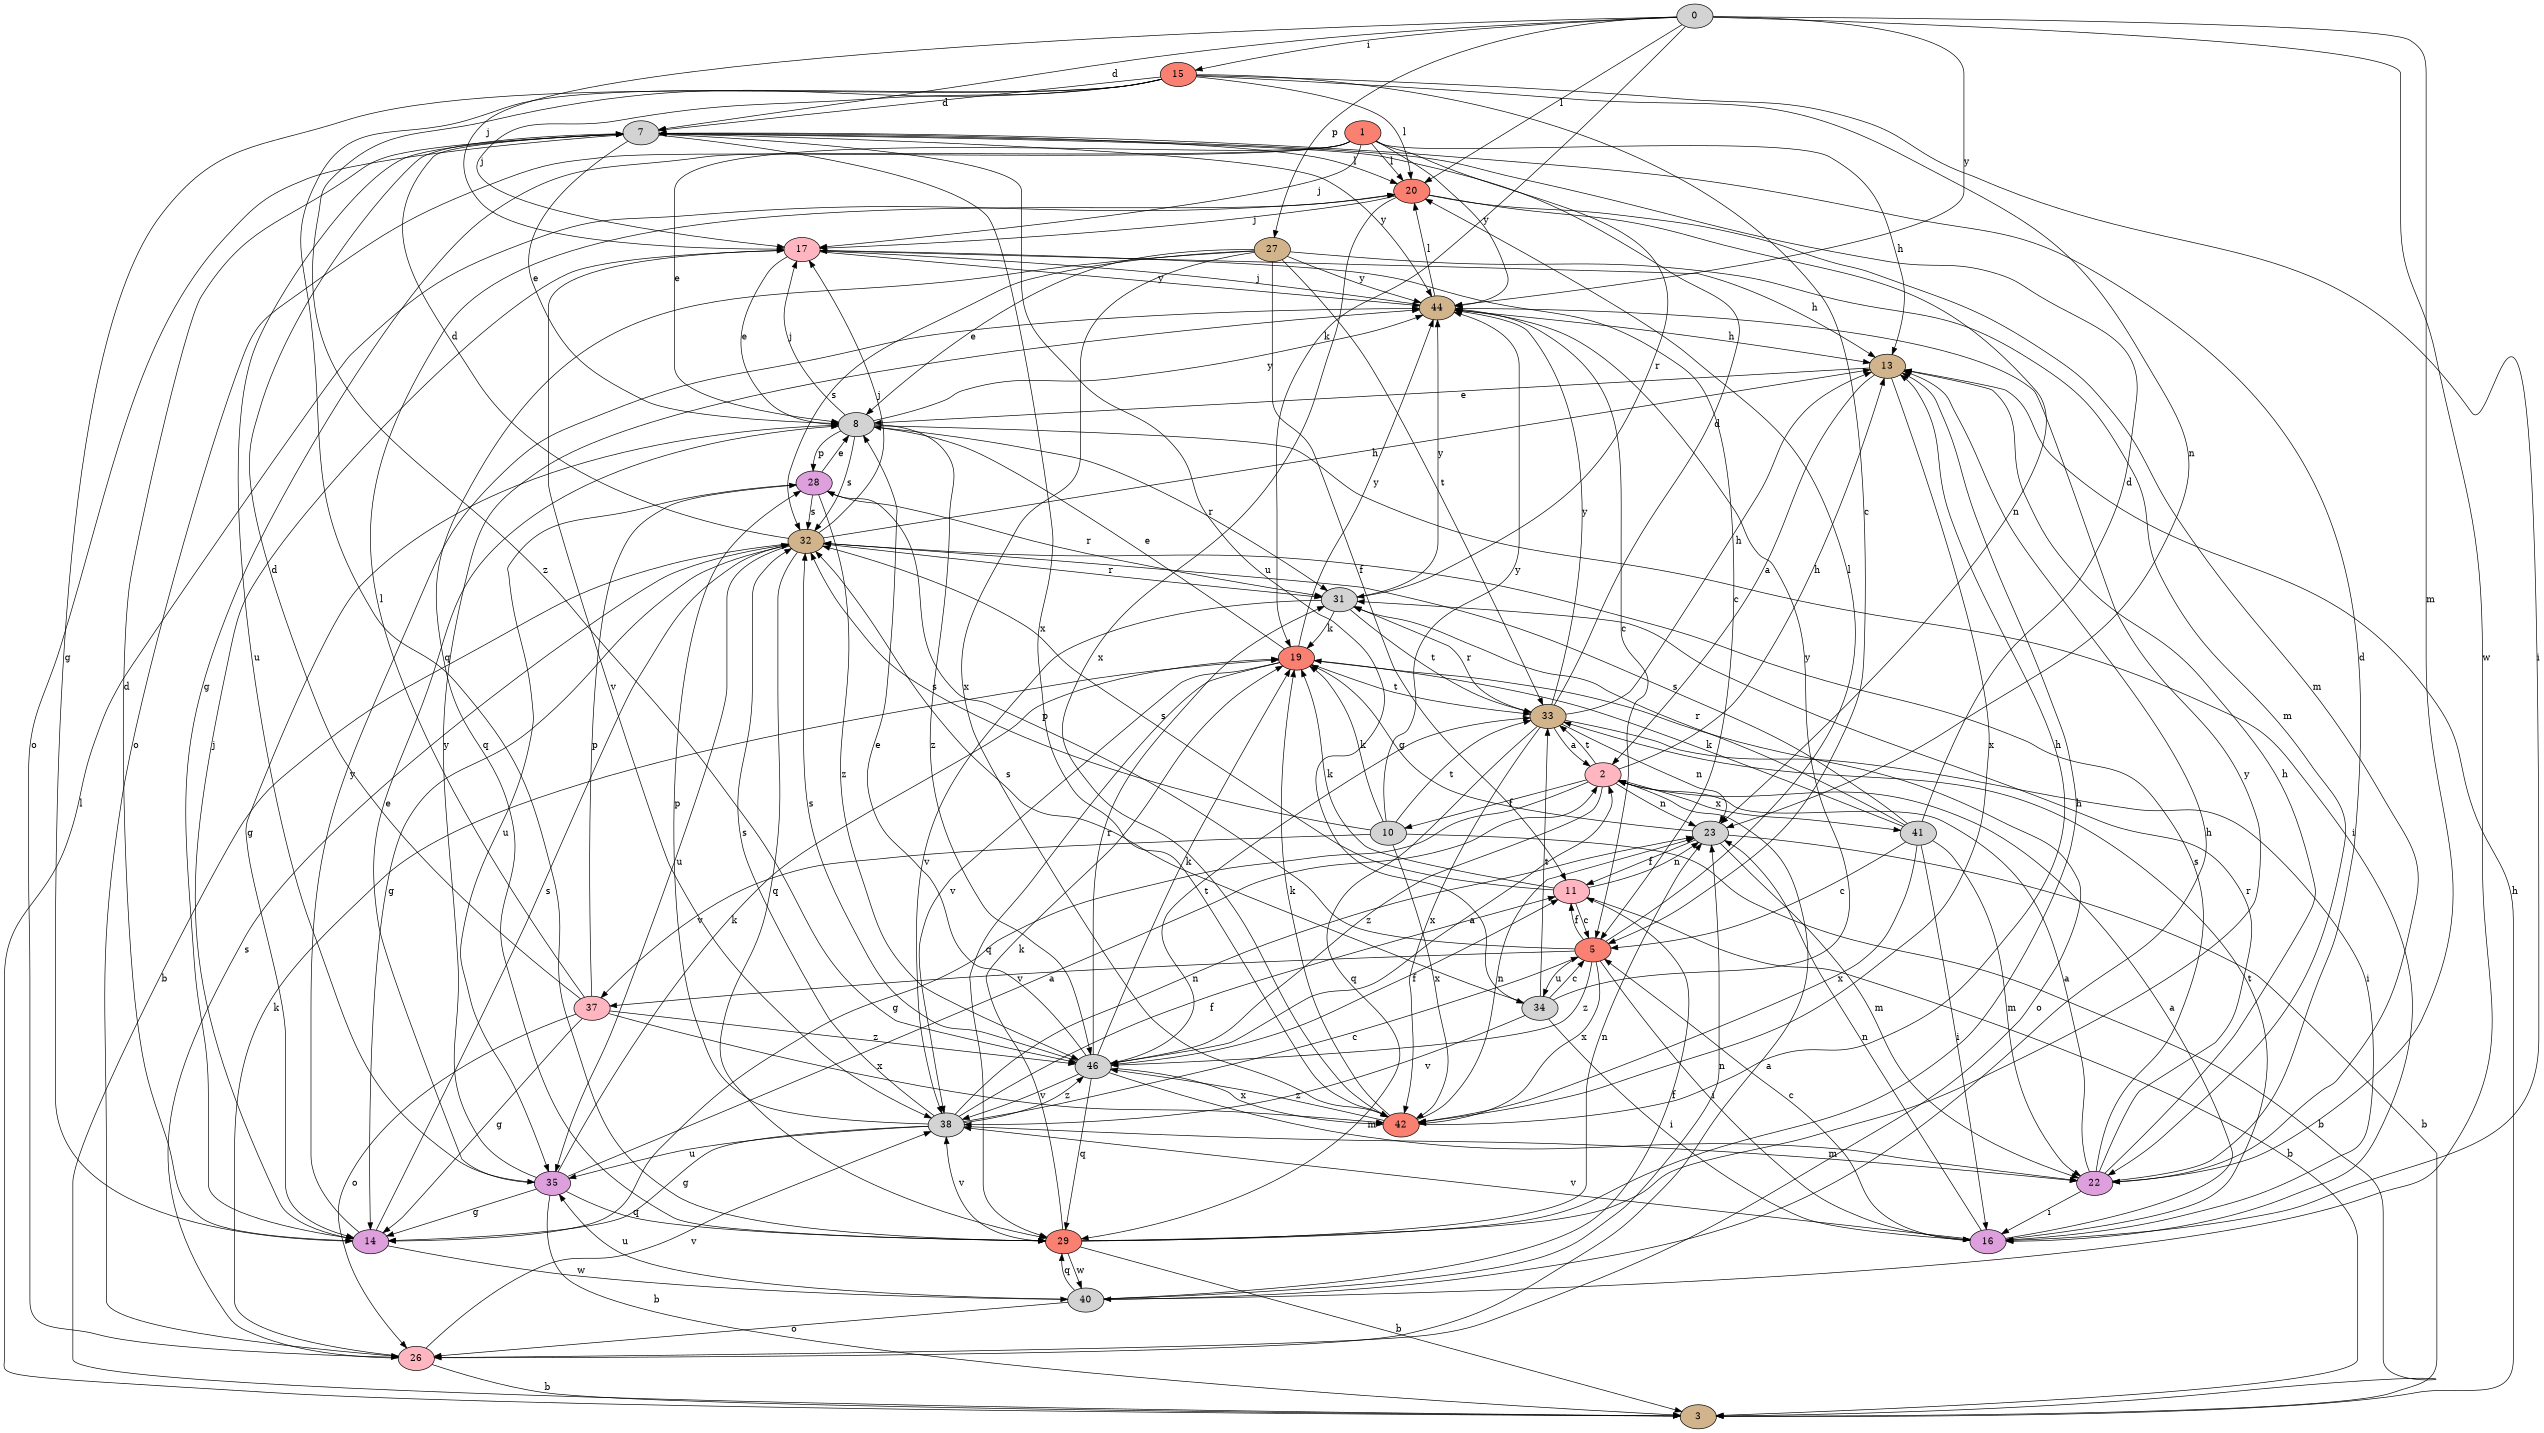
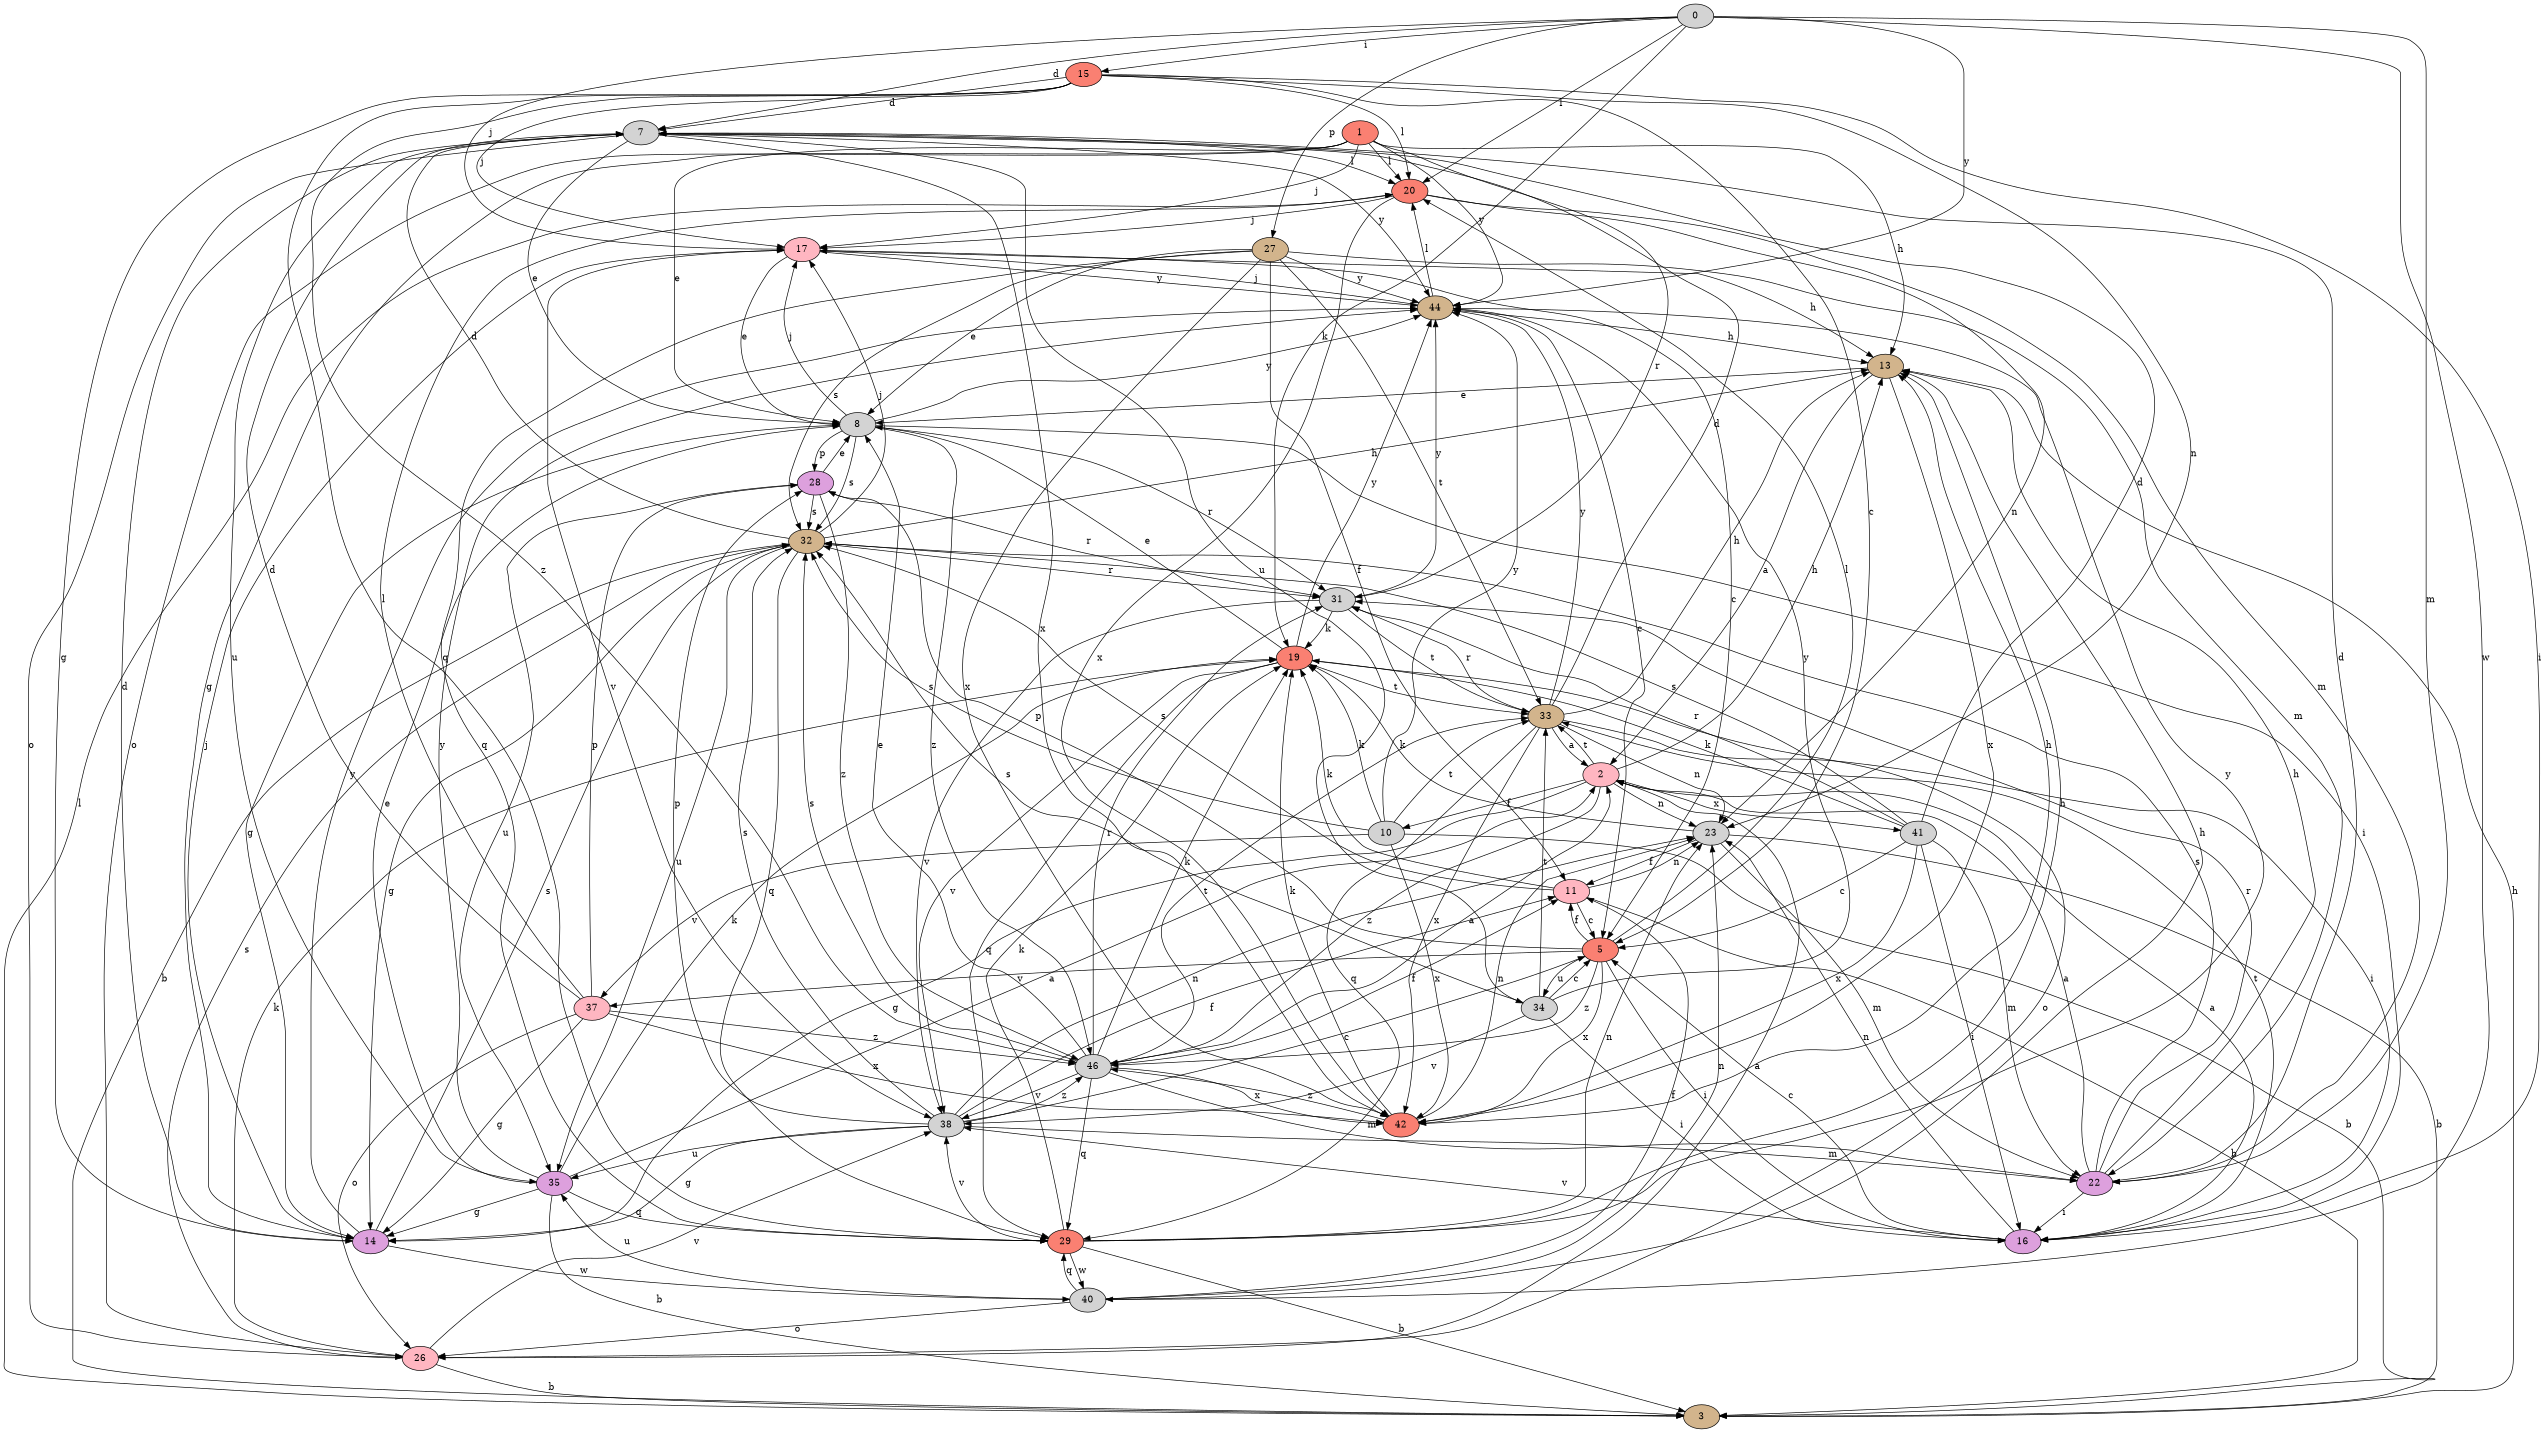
(1402, 746) -> (1403, 746)
